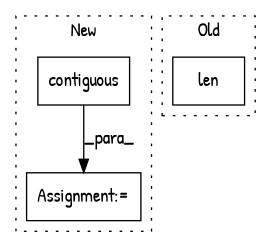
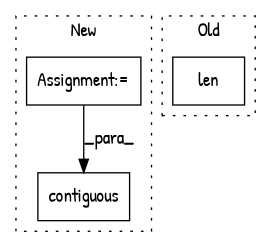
(84, 132) -> (84, 132)
